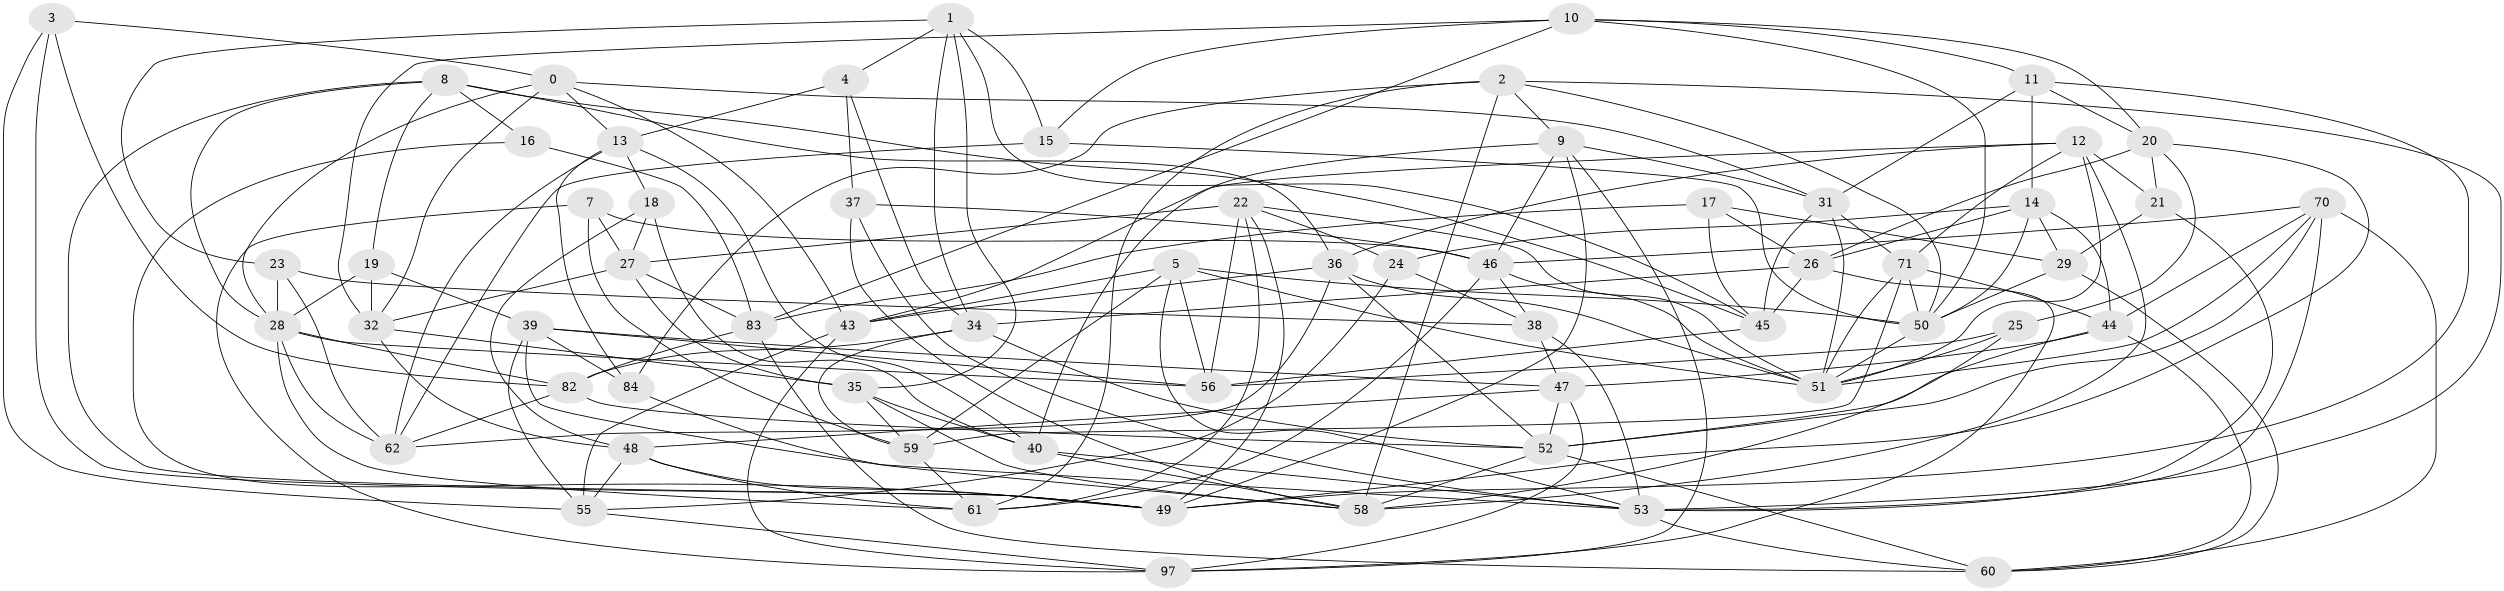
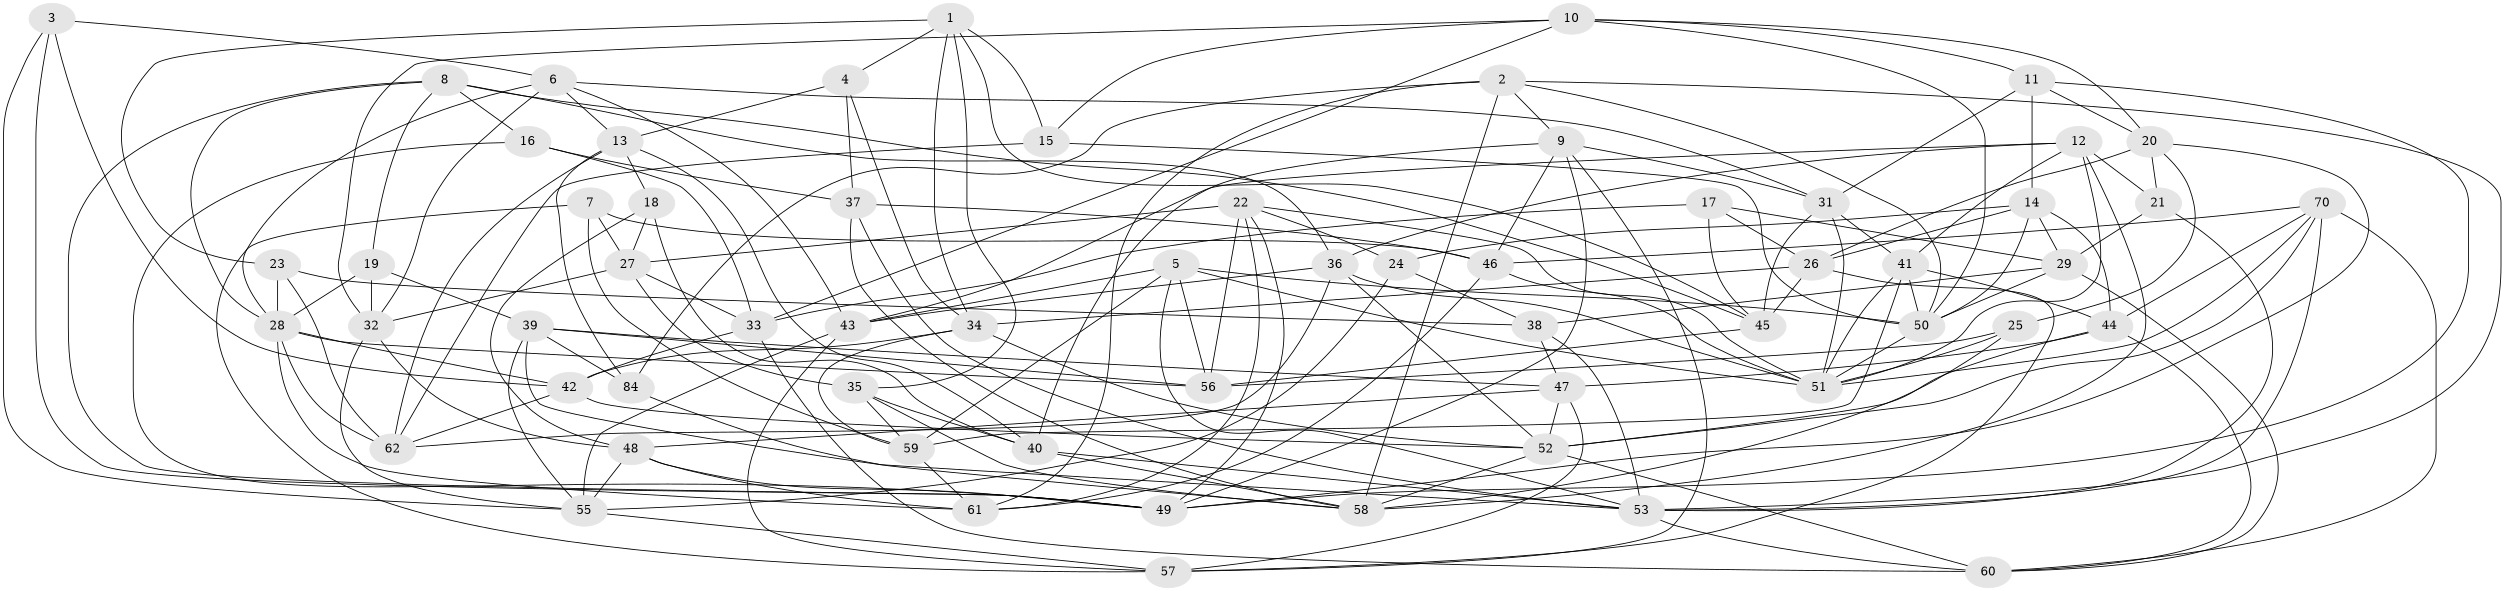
(554, 80) -> (554, 80)
none -> (676, 173)
(1906, 265) -> (1906, 265)
(1513, 296) -> (1812, 294)
(754, 326) -> (754, 326)
(548, 349) -> (386, 478)
(570, 388) -> (570, 388)
(1168, 572) -> (1168, 572)
